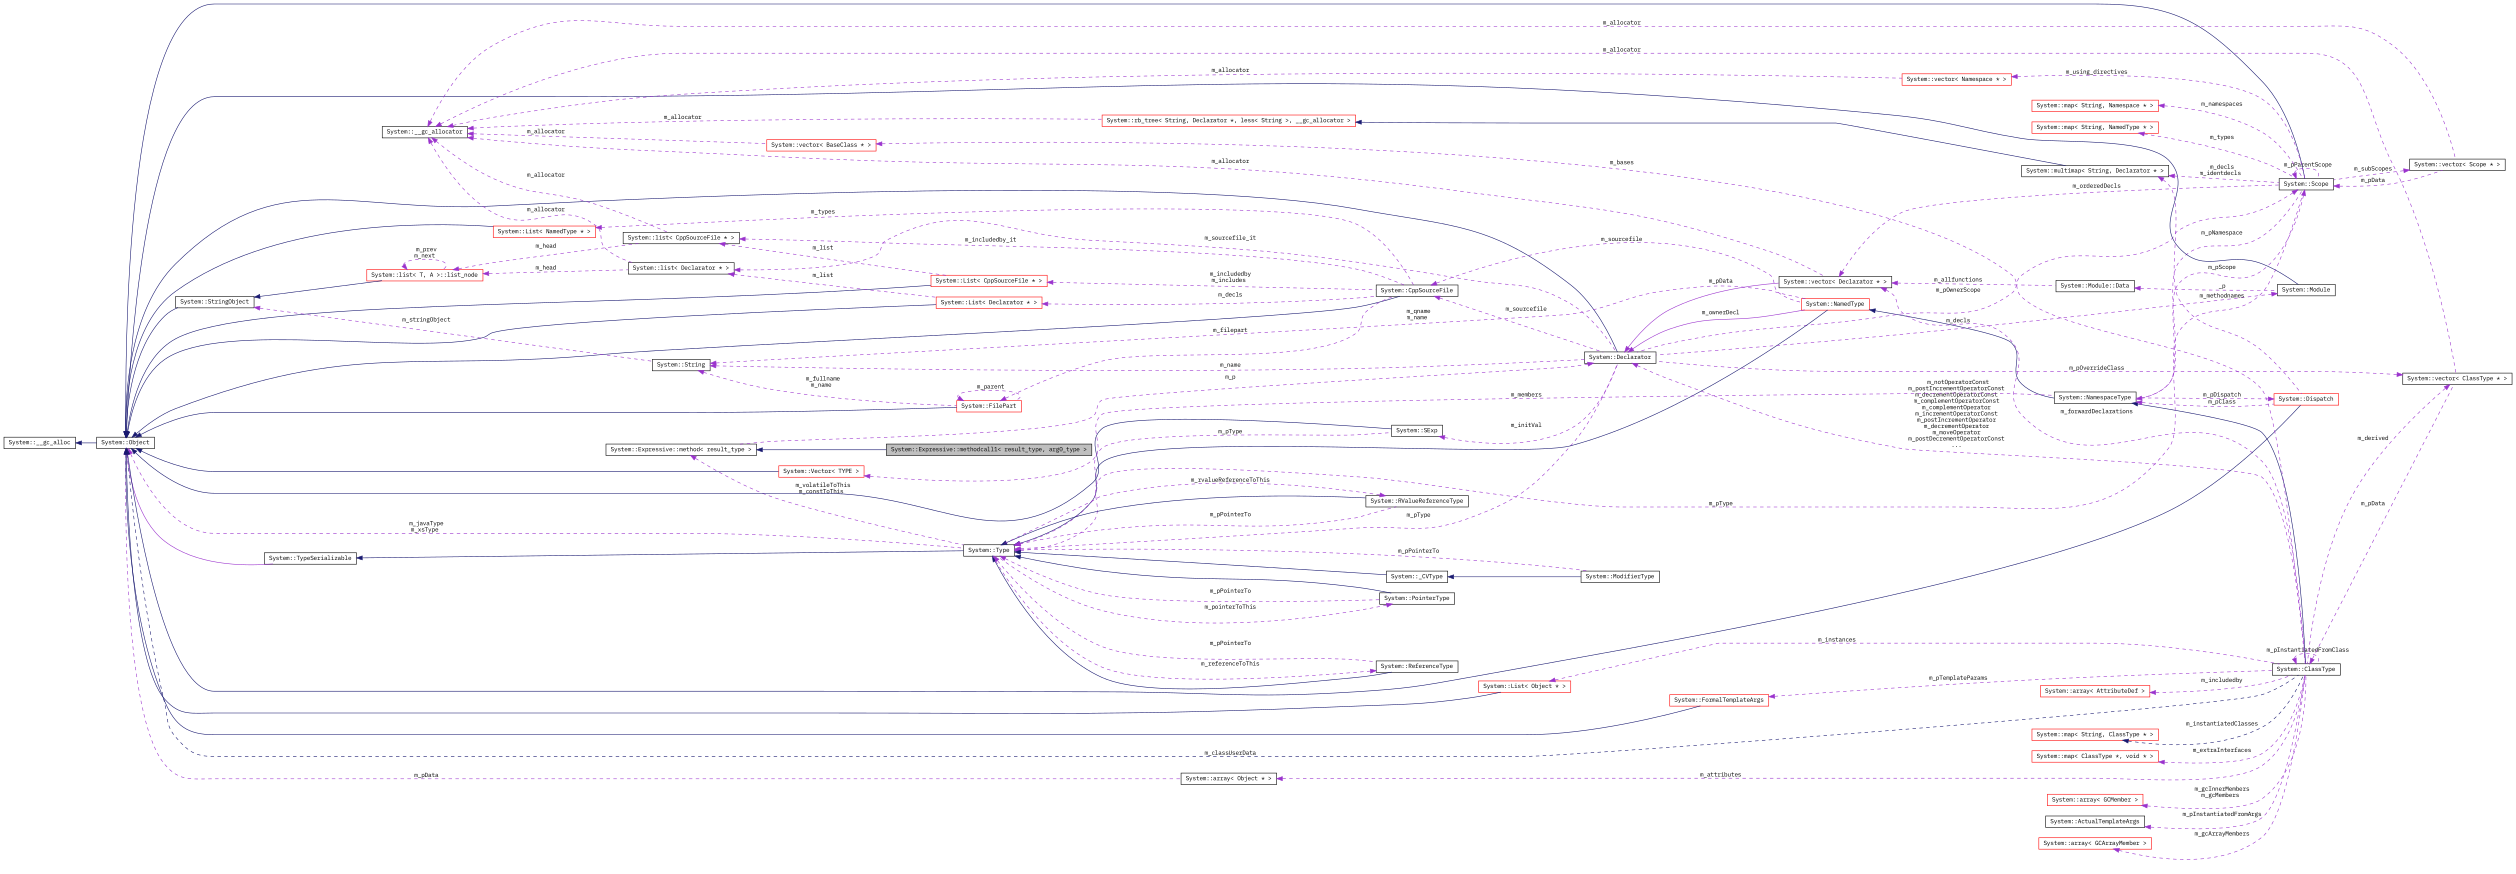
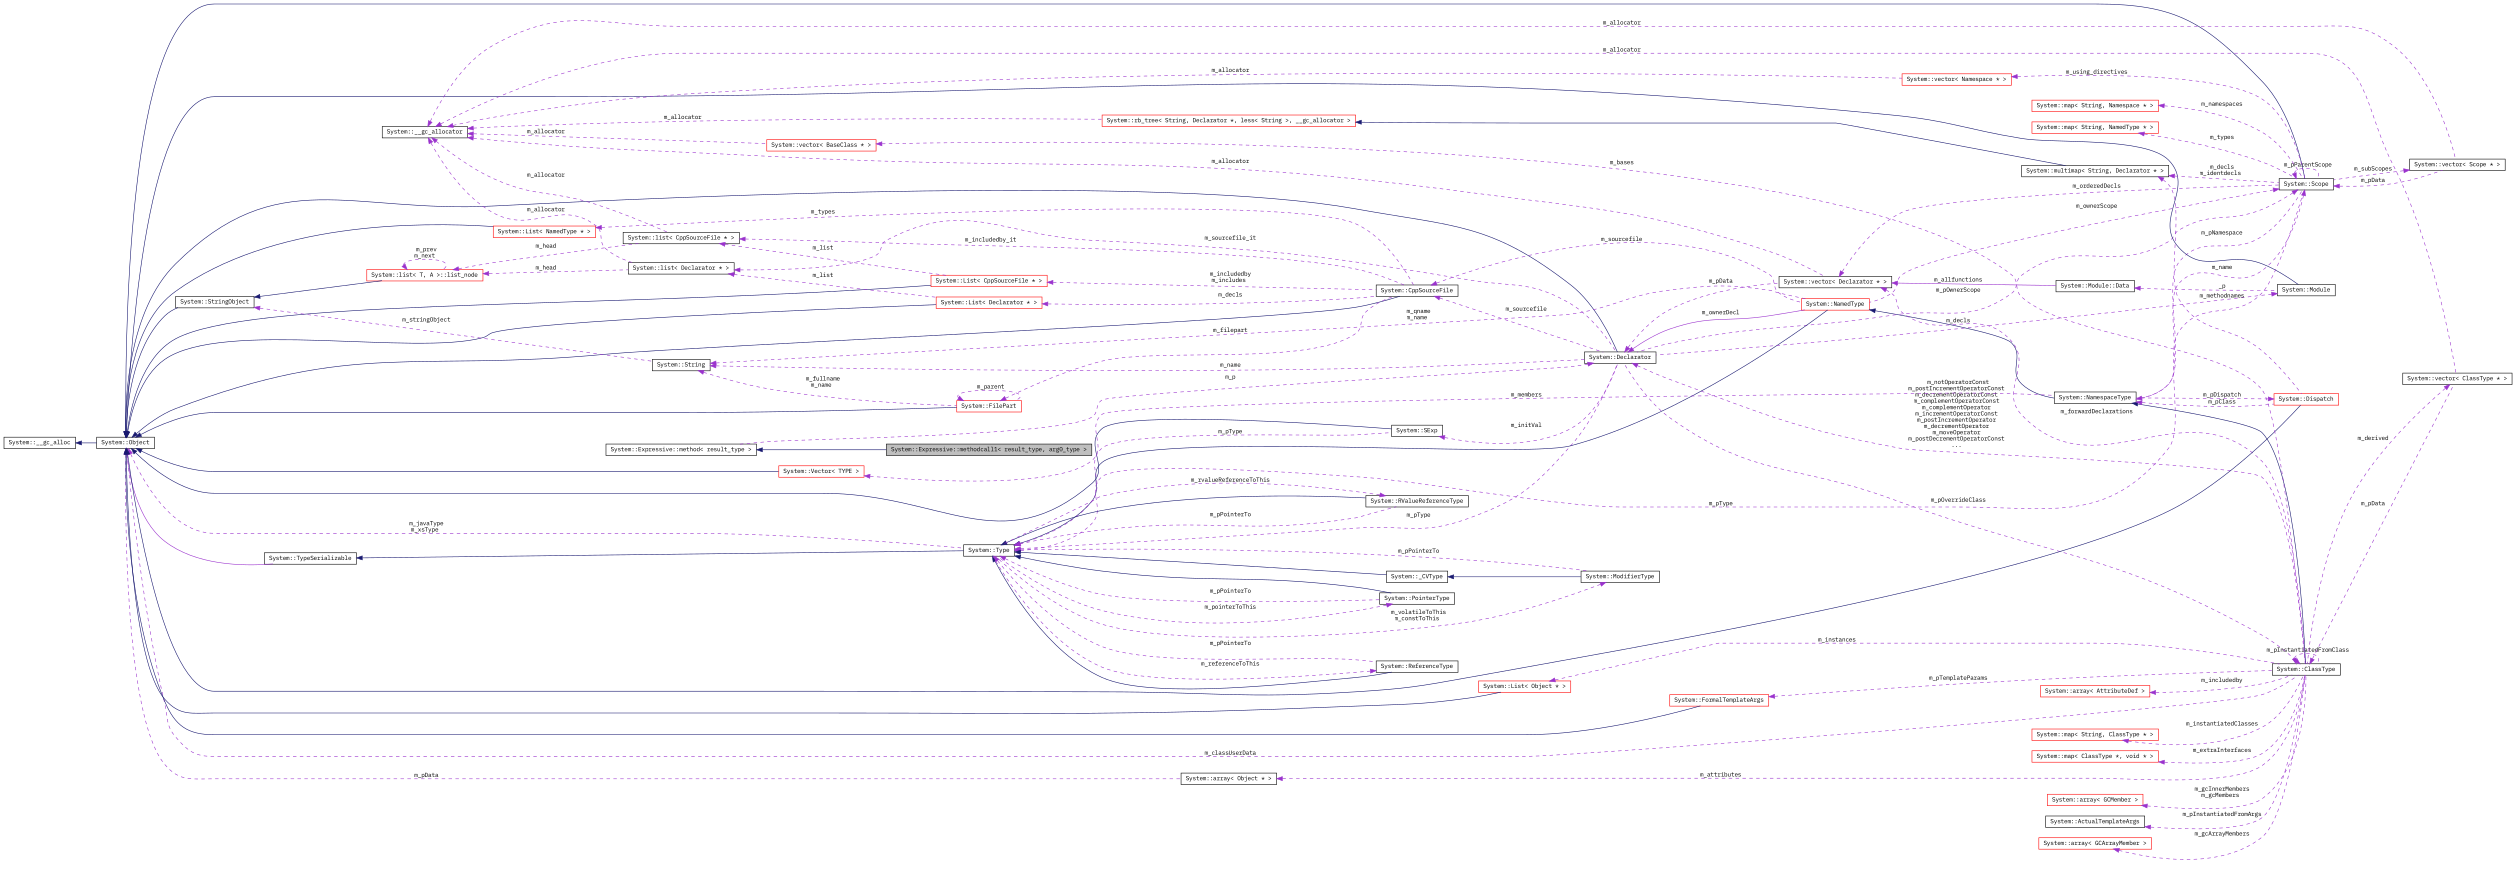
none -> (2063, 230)
(2221, 268) -> (2221, 268)
(1977, 284) -> (1977, 284)
(1696, 299) -> (1696, 299)
(2026, 371) -> (1952, 520)
(826, 512) -> (1290, 636)
(2230, 739) -> (2230, 739)
(1094, 756) -> (1094, 756)
